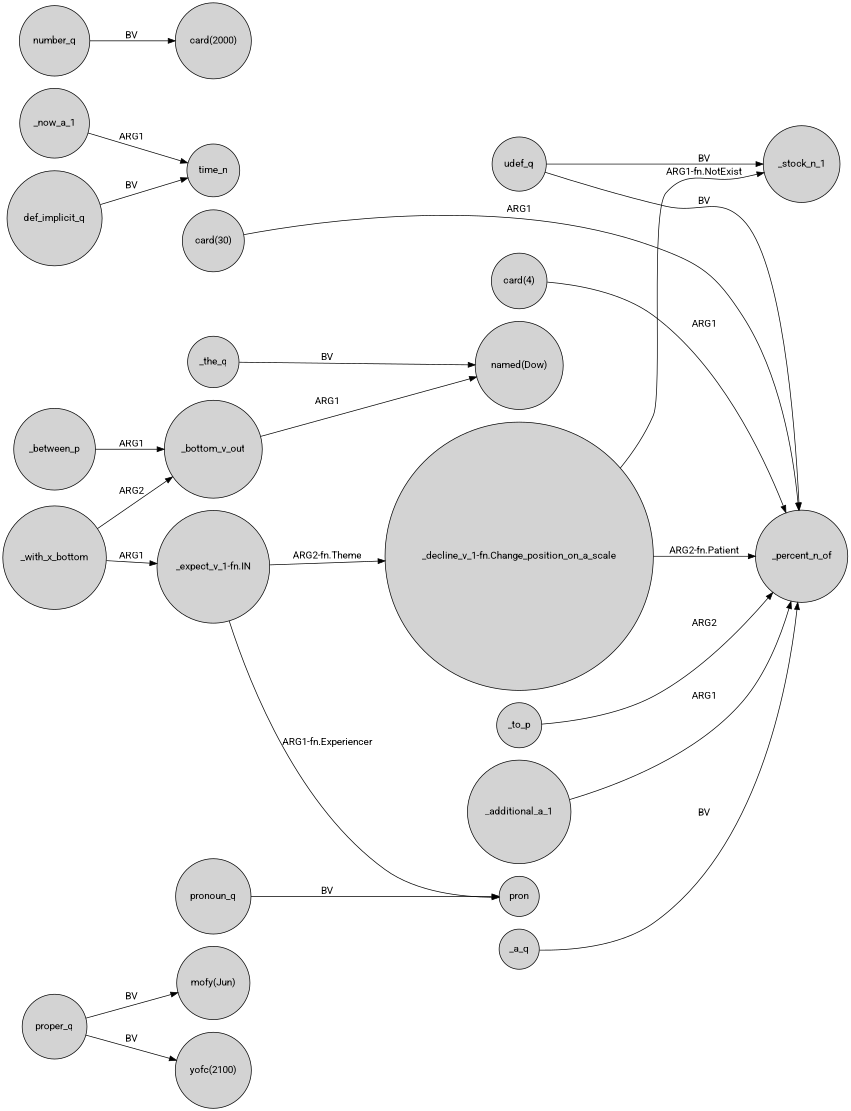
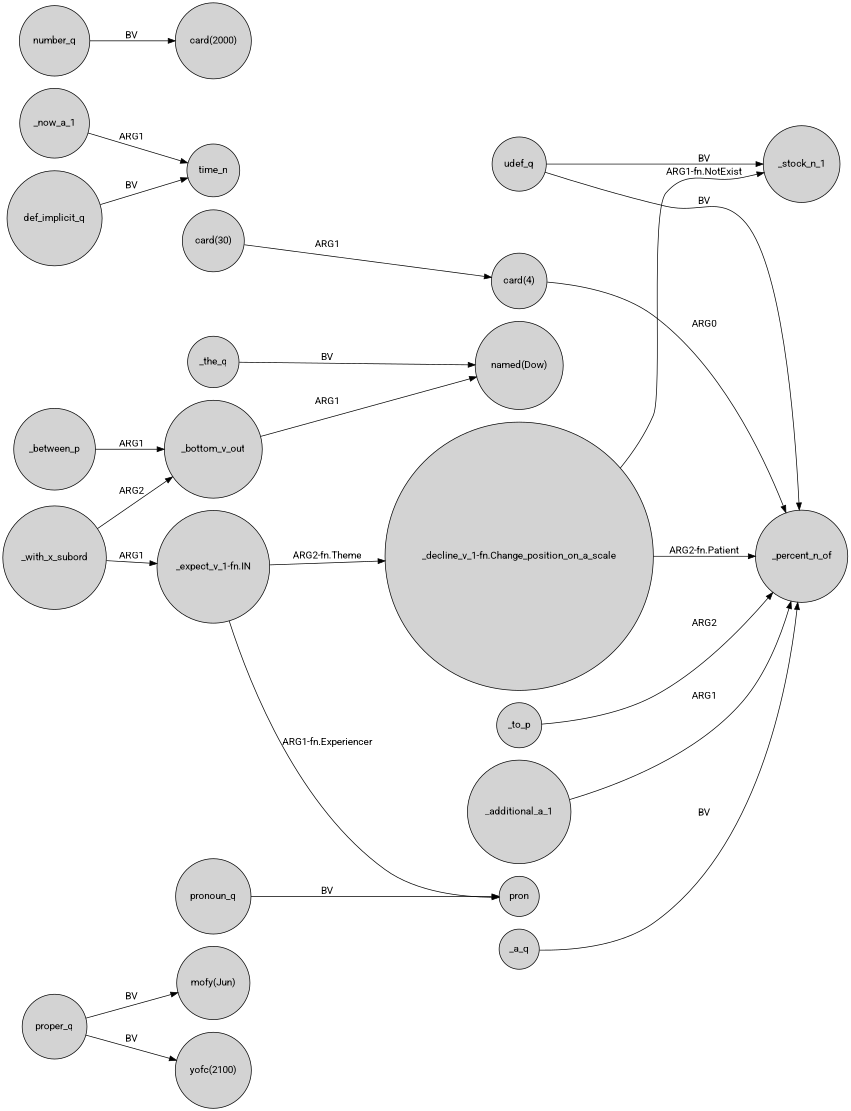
(605, 233) -> (364, 261)
(704, 324) -> (704, 324)
(55, 558) -> (55, 558)
